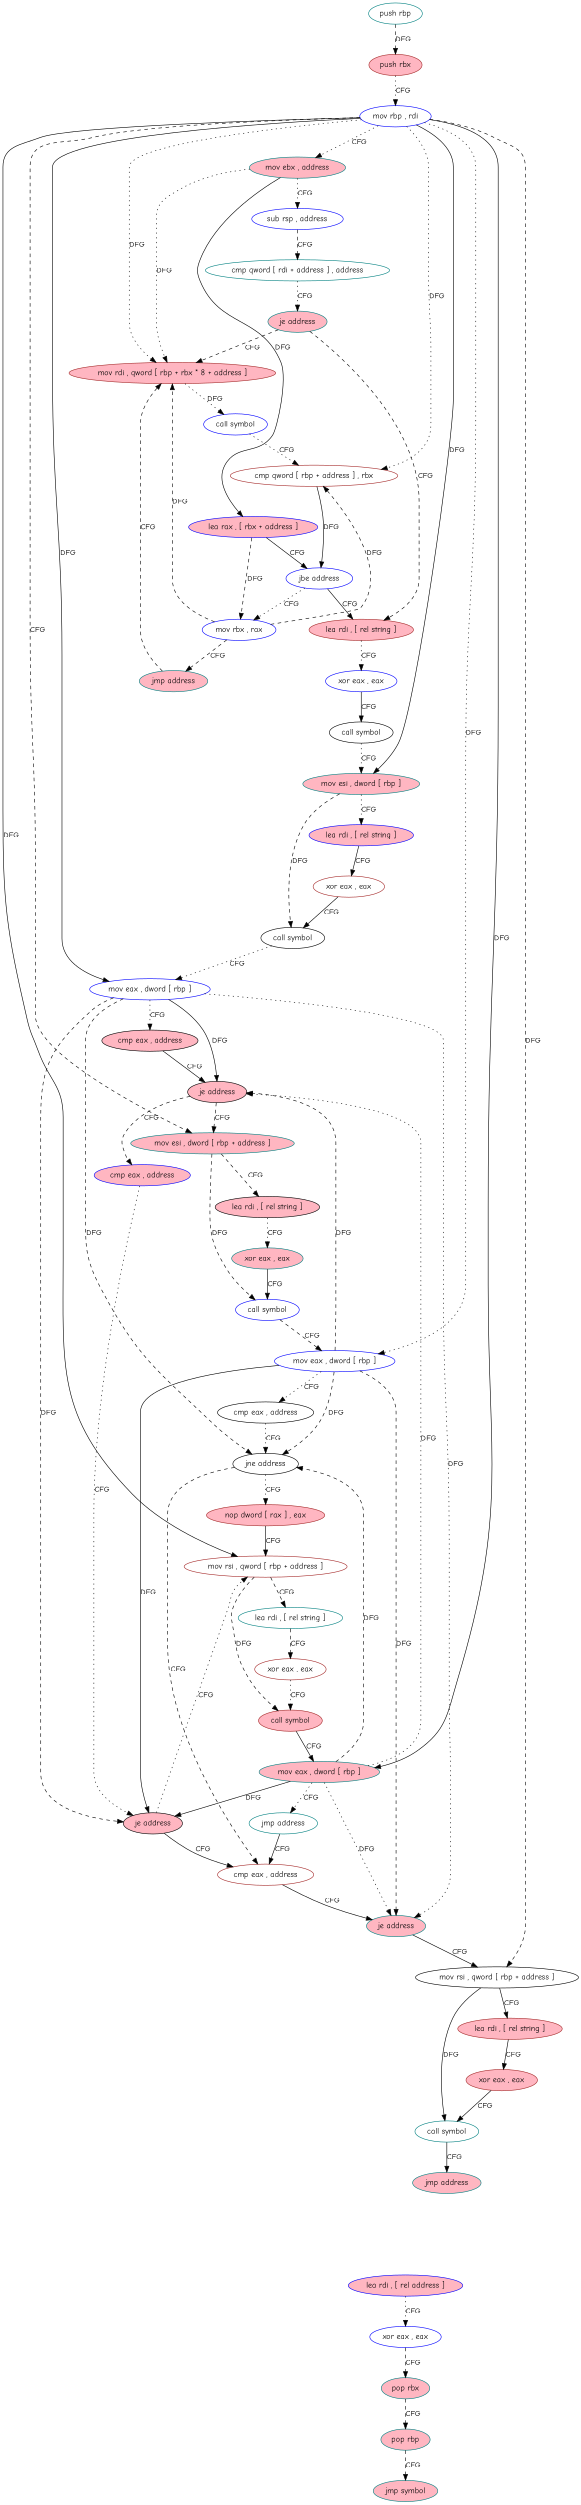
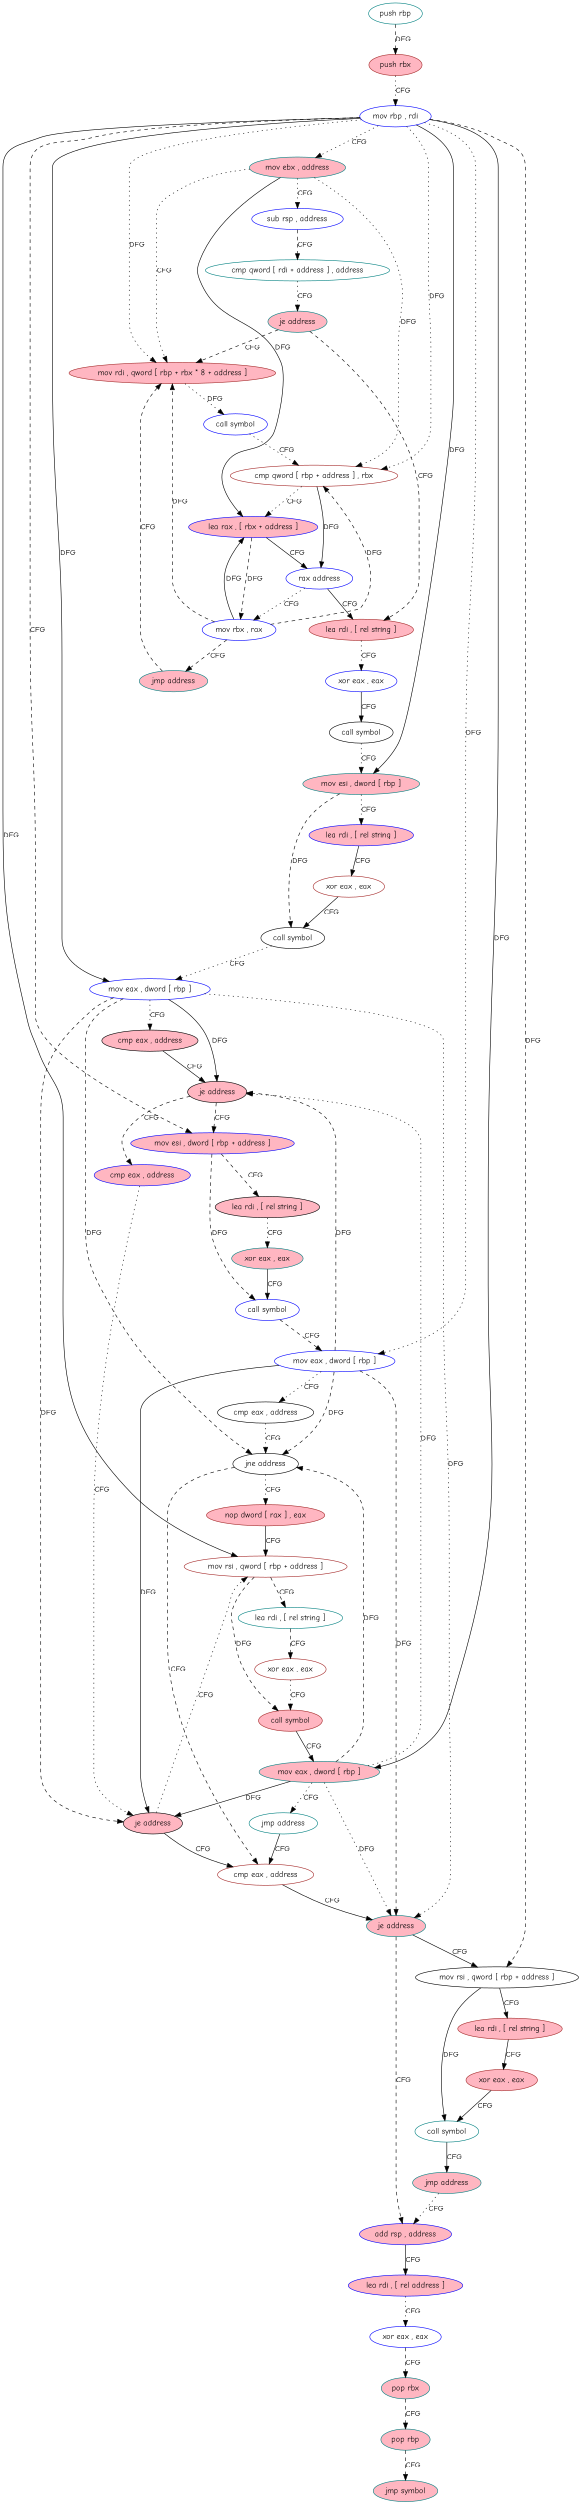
(164, 270) -> (164, 270)
none -> (401, 312)
none -> (286, 500)
(319, 578) -> (319, 578)
none -> (224, 579)
(212, 1143) -> (212, 1143)
none -> (406, 2234)
